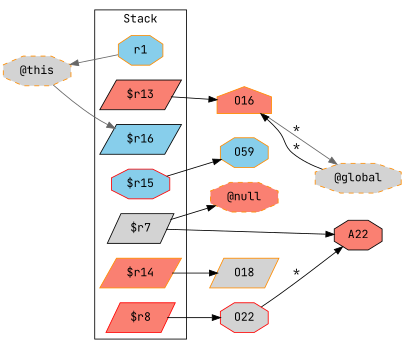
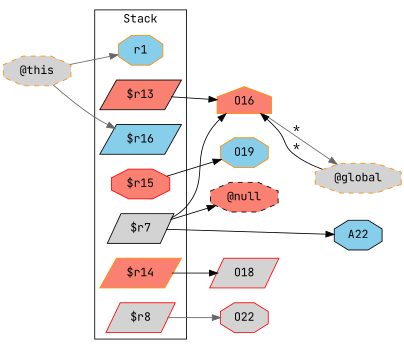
(100, 58) -> (89, 61)
(244, 153) -> (244, 153)
none -> (200, 172)
(141, 184) -> (141, 184)
(244, 197) -> (244, 197)
(358, 235) -> (358, 235)
(244, 273) -> (244, 273)
(299, 280) -> none
(141, 318) -> (141, 318)
(192, 318) -> (192, 318)
